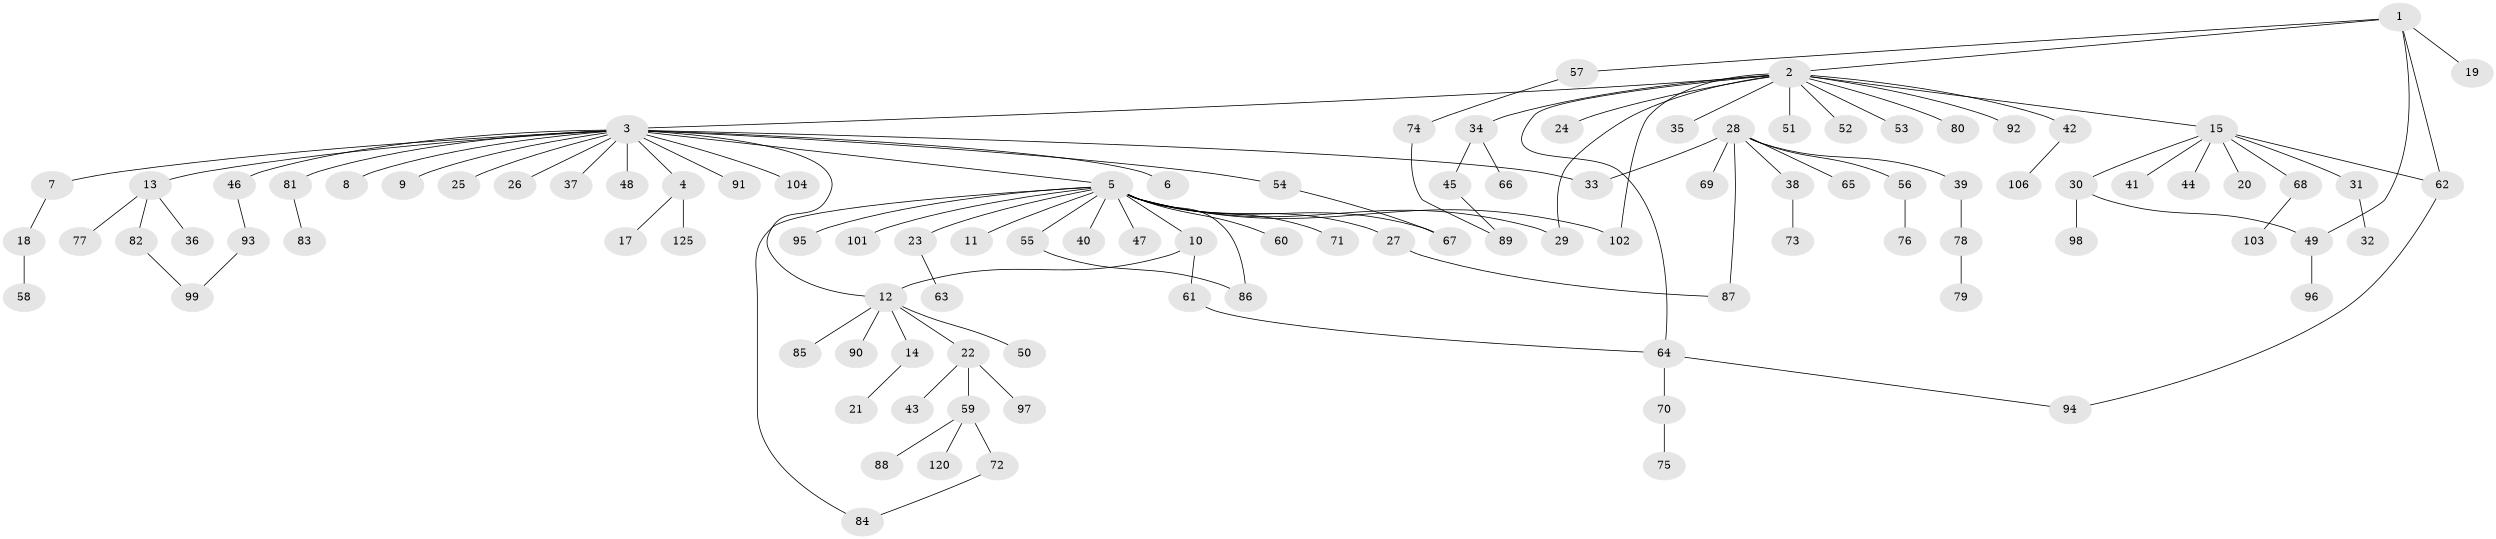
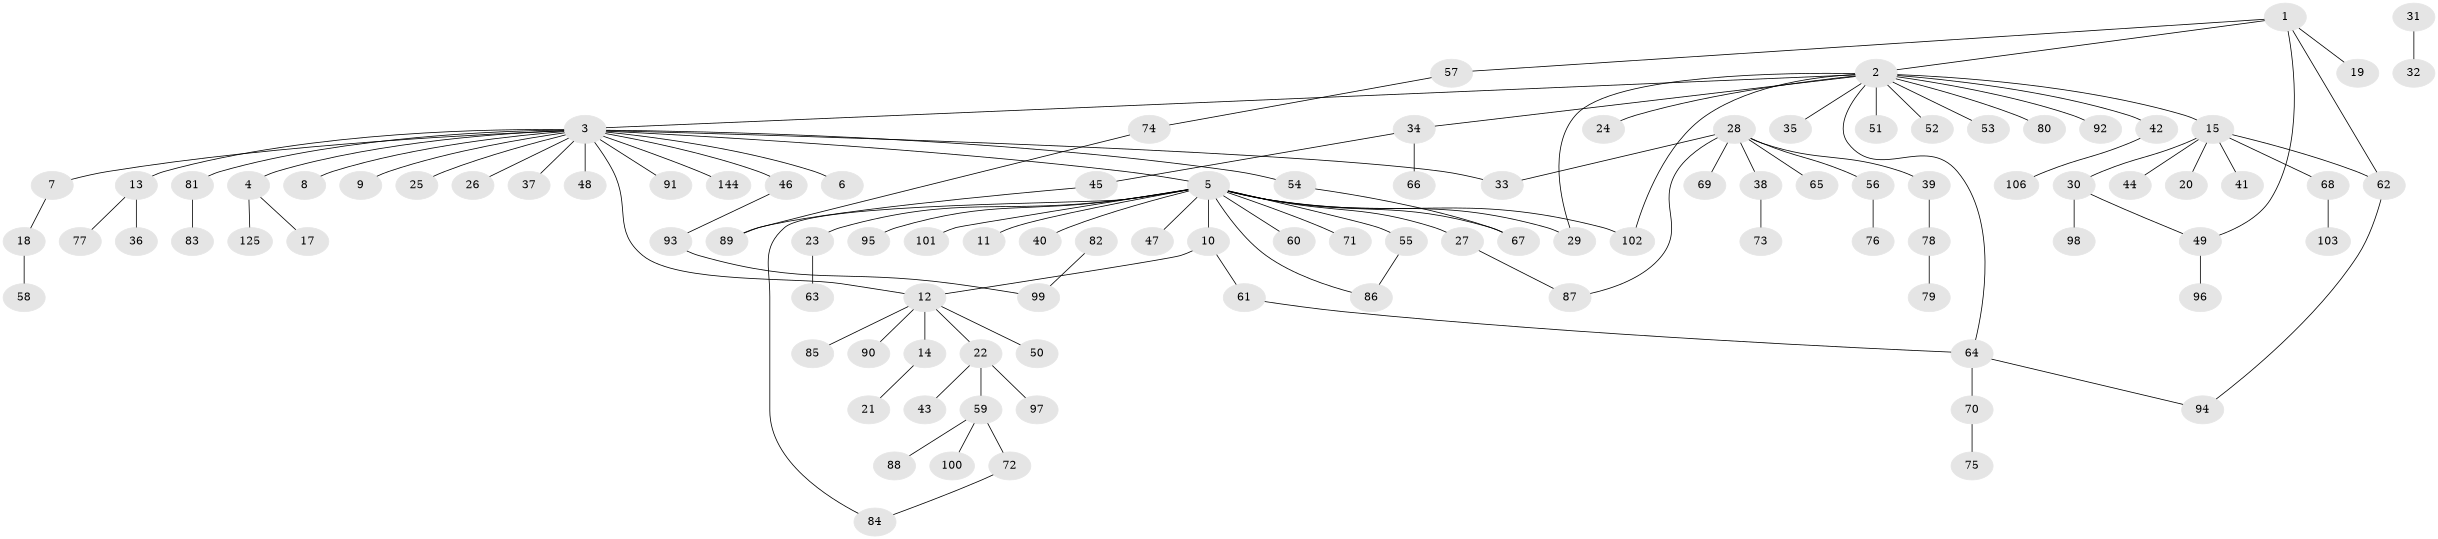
(2288, 155) -> none
(797, 185) -> (729, 185)
(143, 214) -> none
(940, 466) -> (952, 466)
